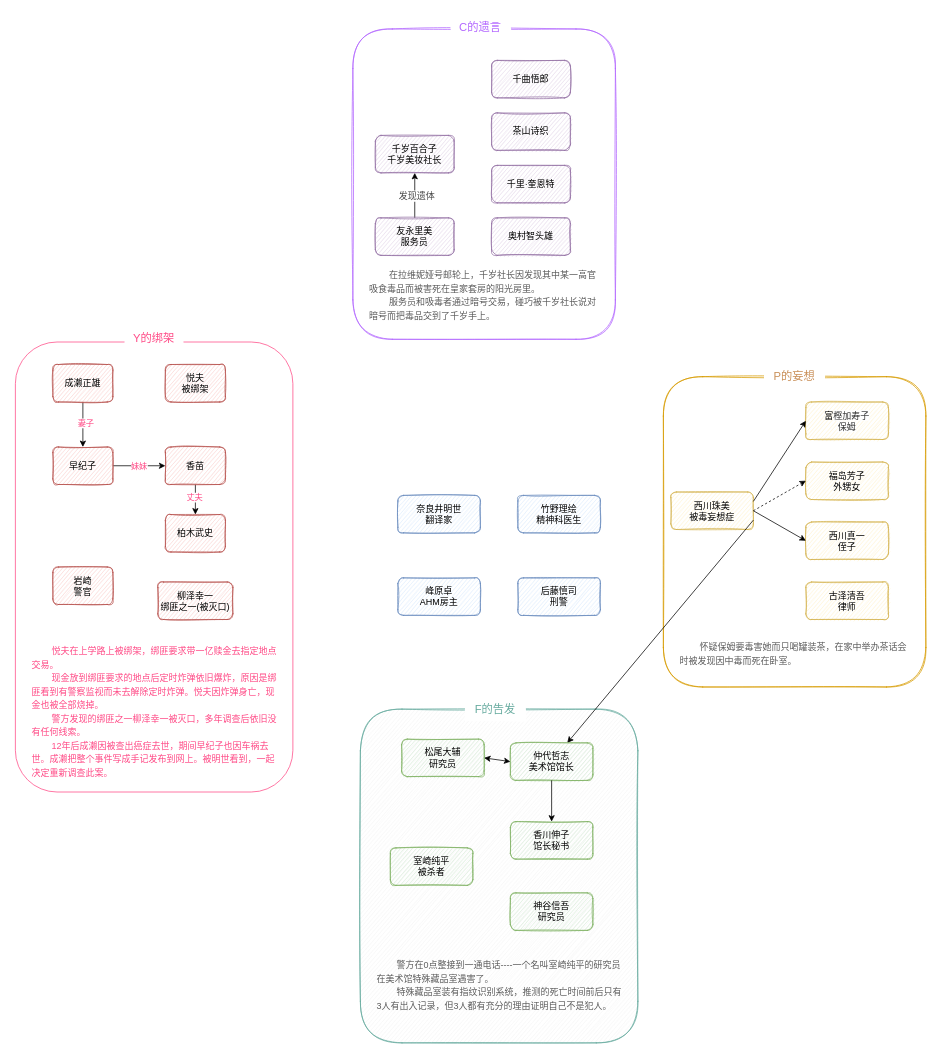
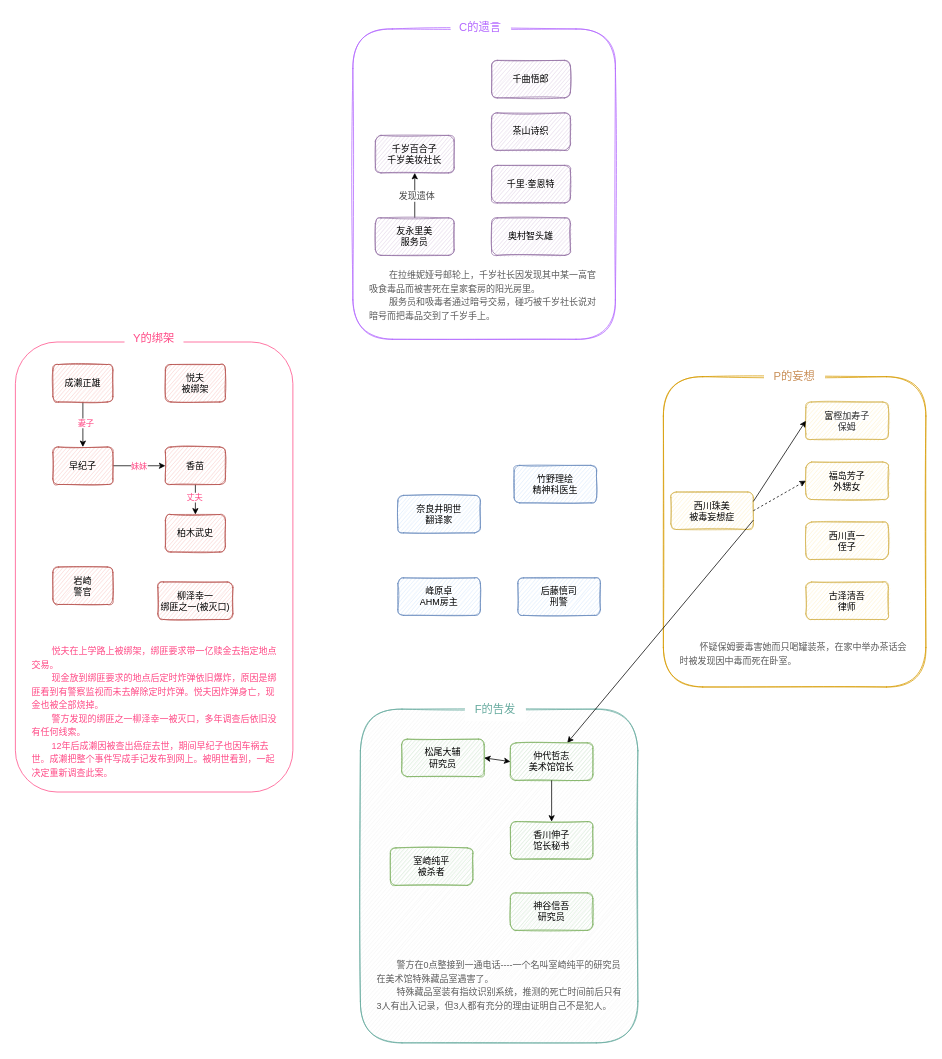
(559, 514) -> (555, 484)
(778, 525) -> none
